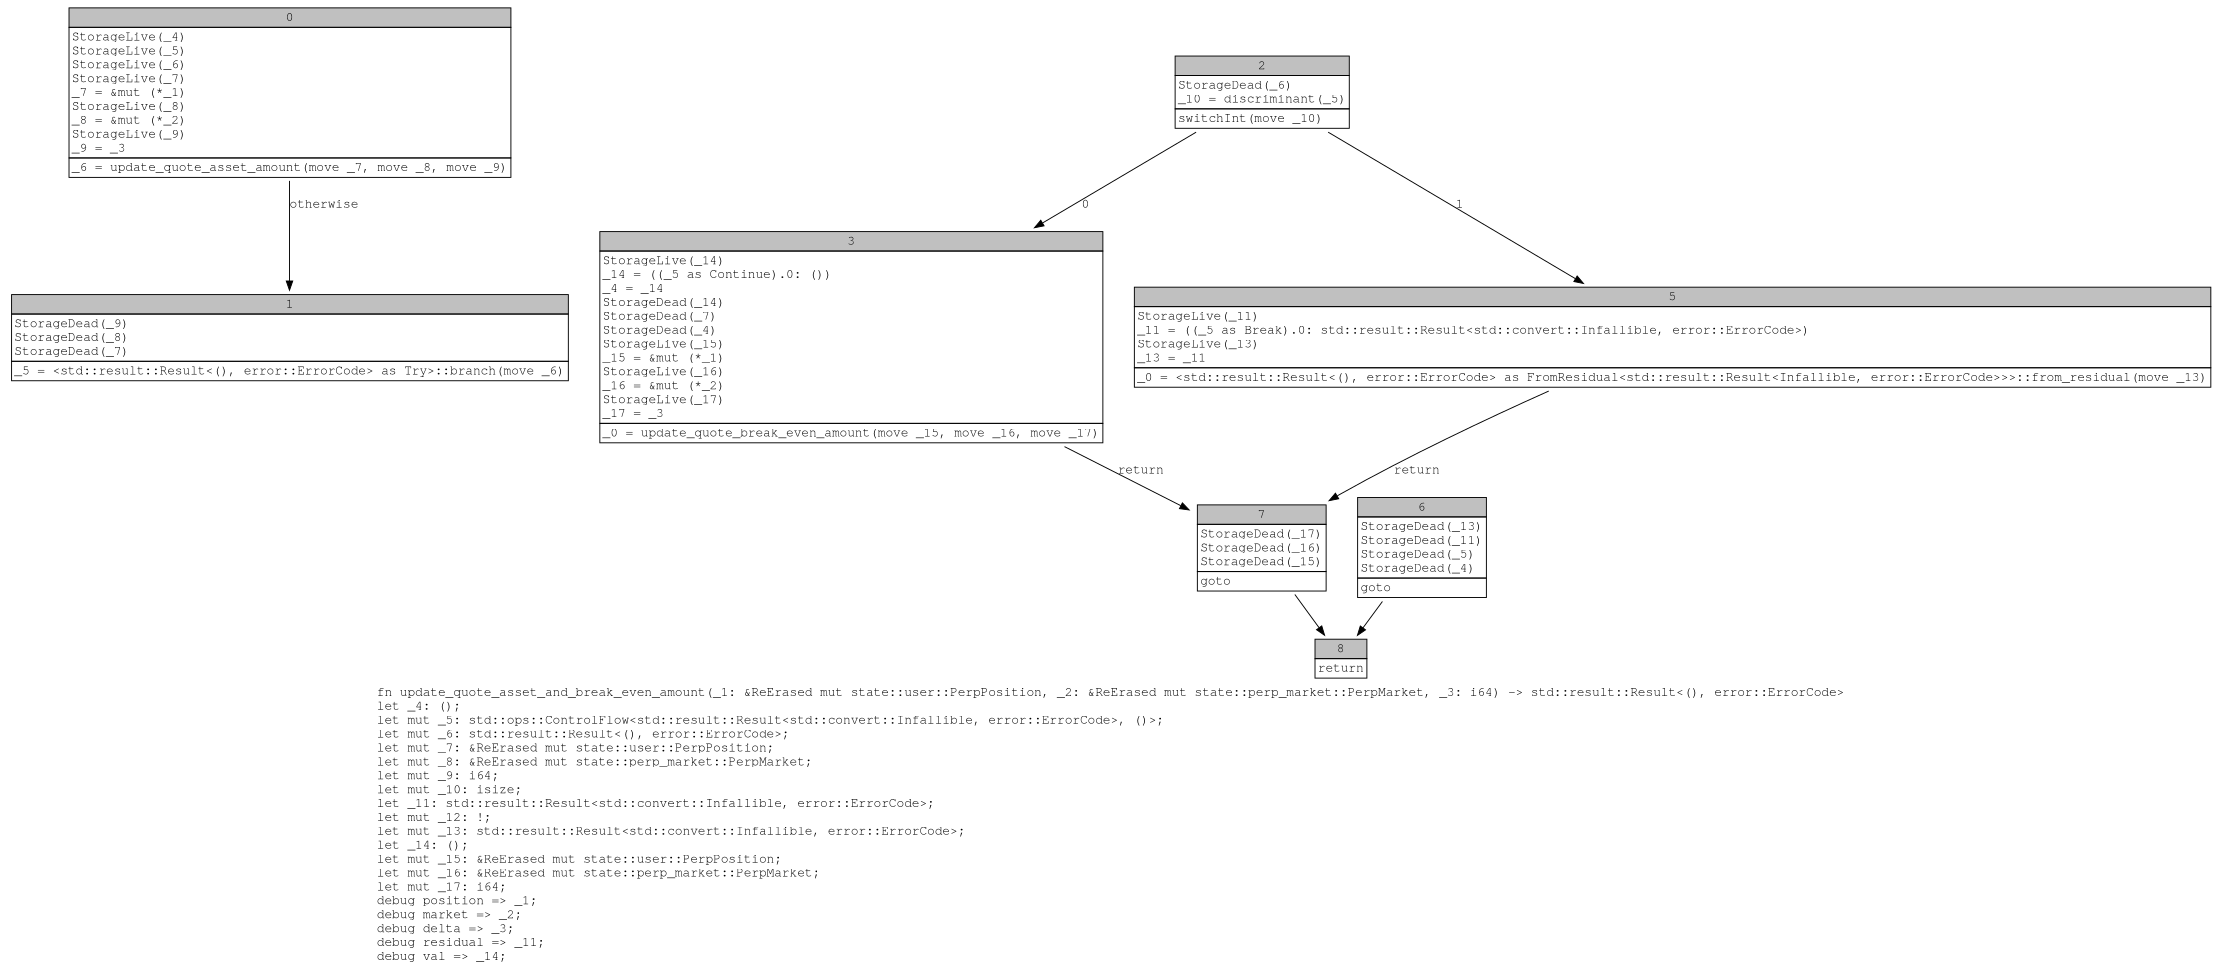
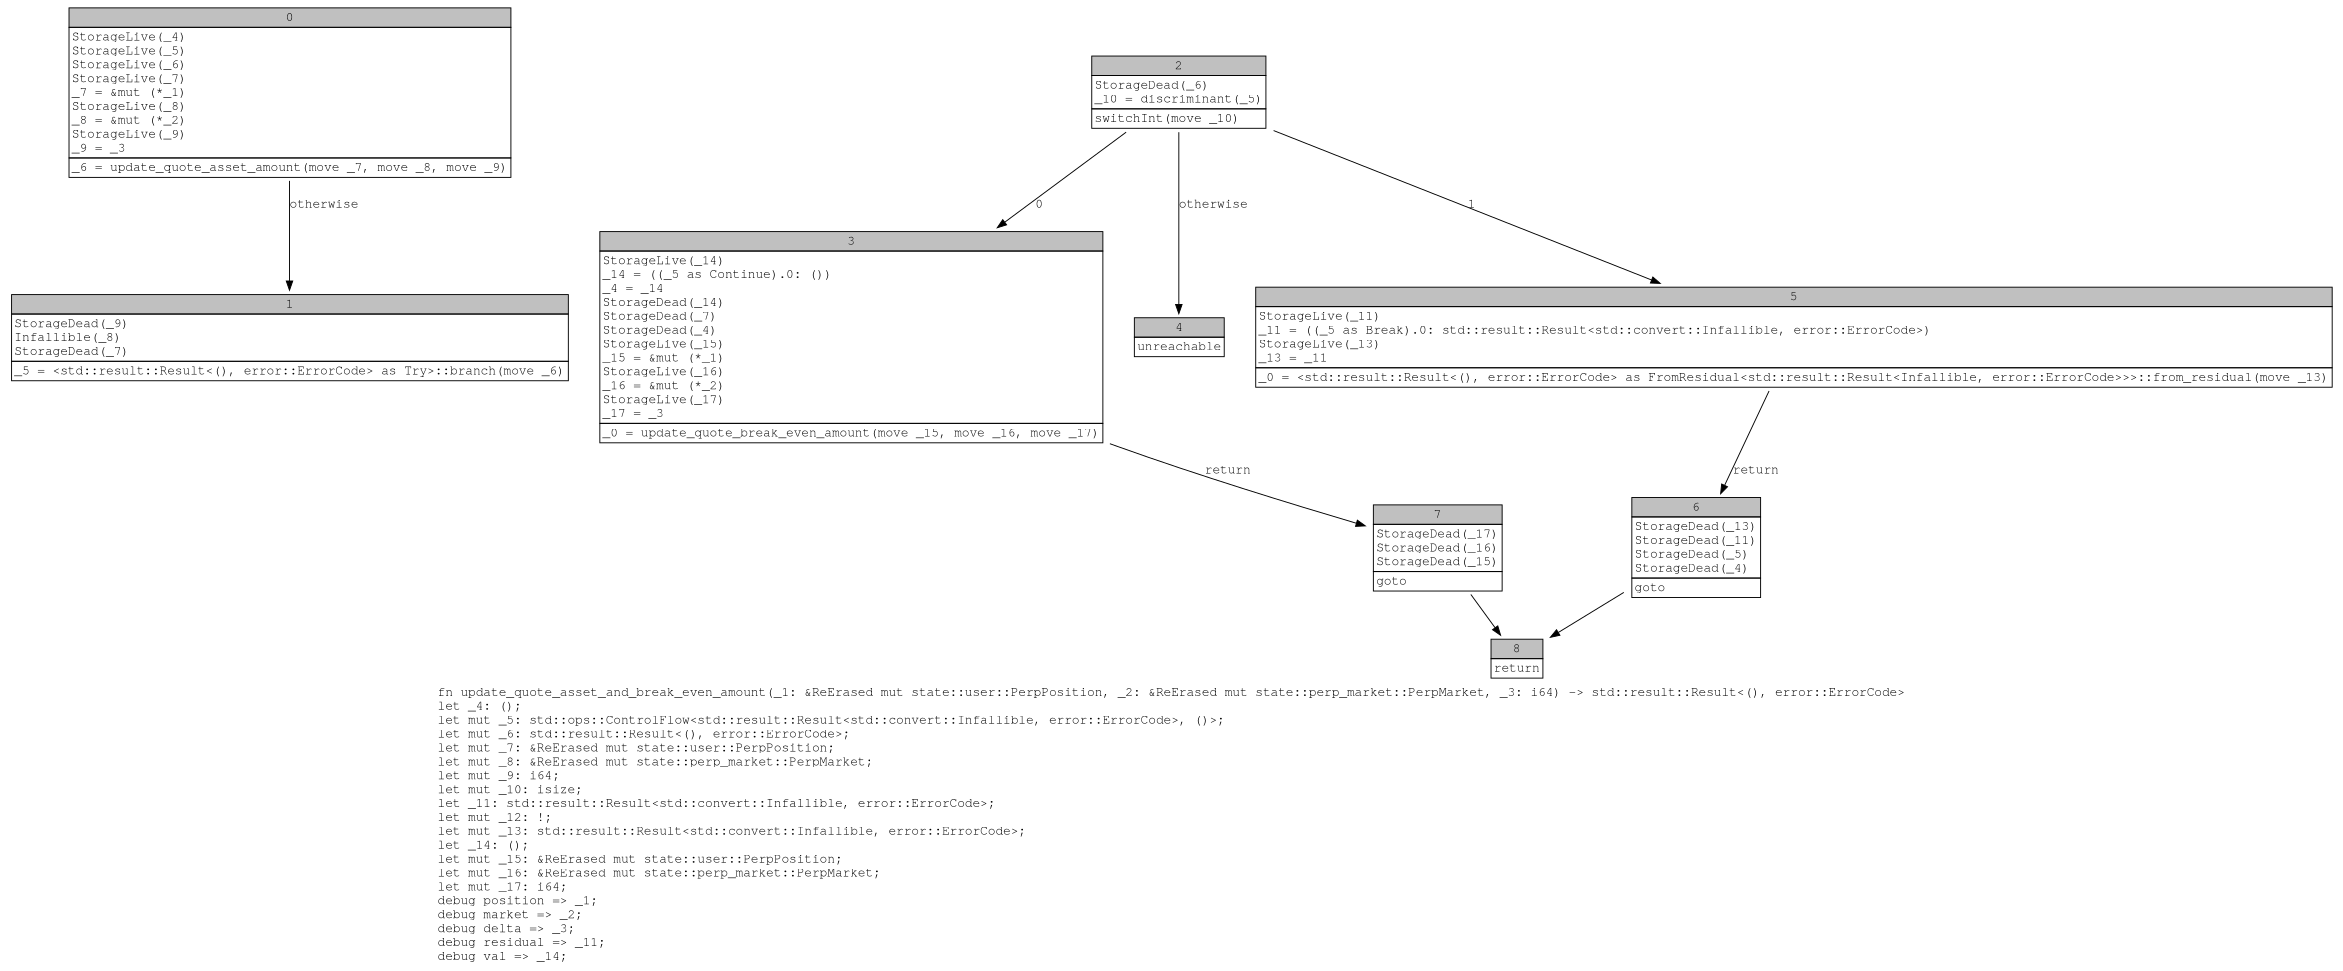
(72, 337) -> (68, 337)
none -> (1179, 337)
(1442, 441) -> (1747, 438)
